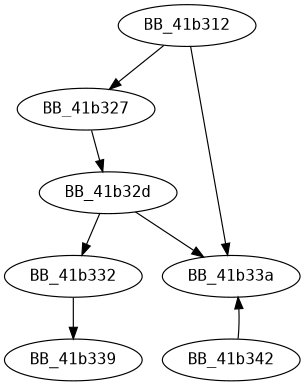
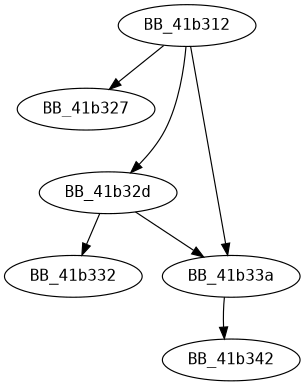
(96, 145) -> (173, 110)
(239, 324) -> (223, 312)
(73, 360) -> none
